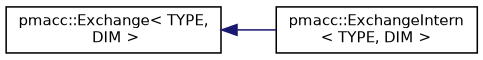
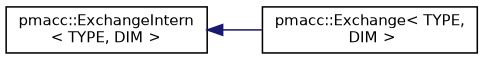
(257, 30) -> (243, 30)
